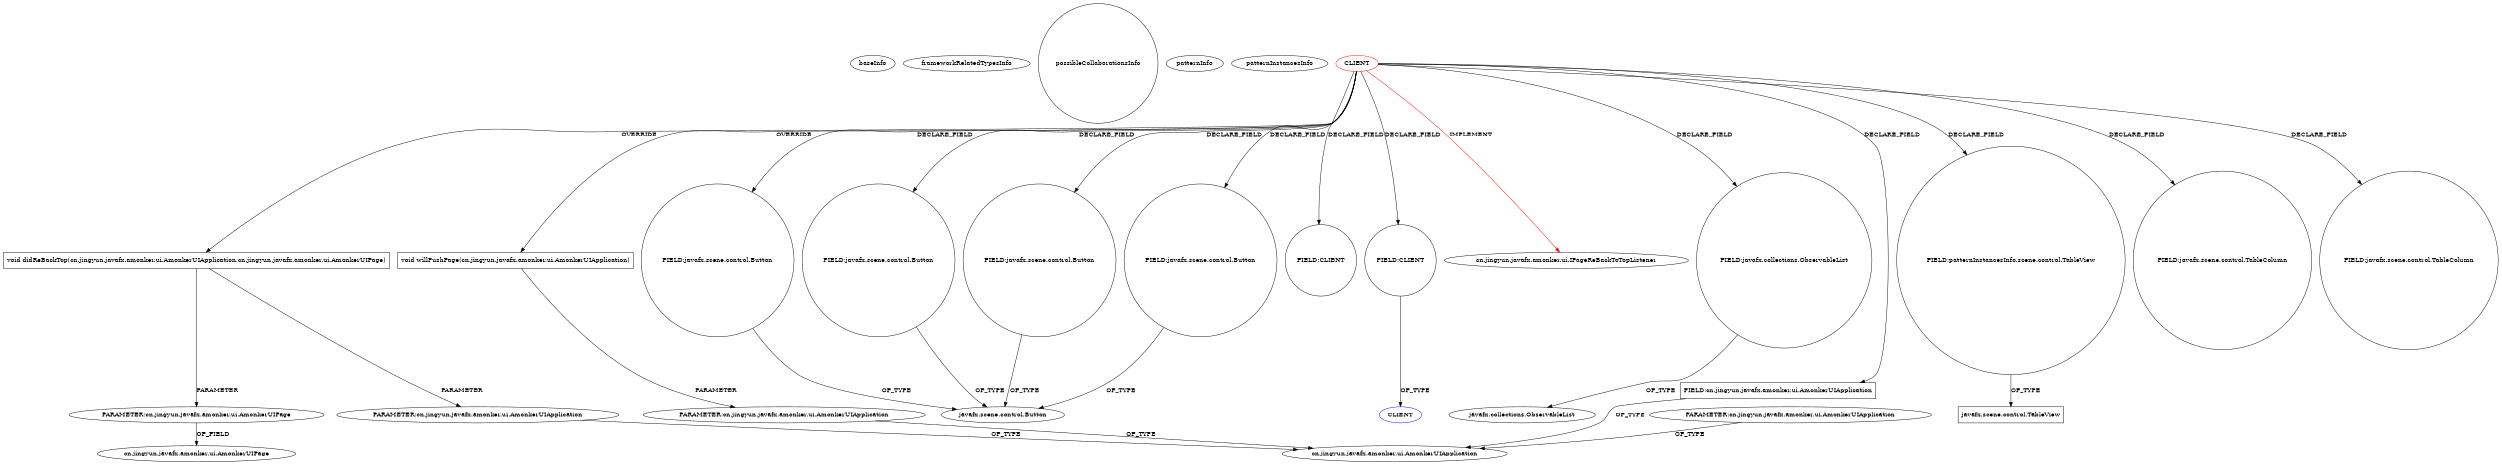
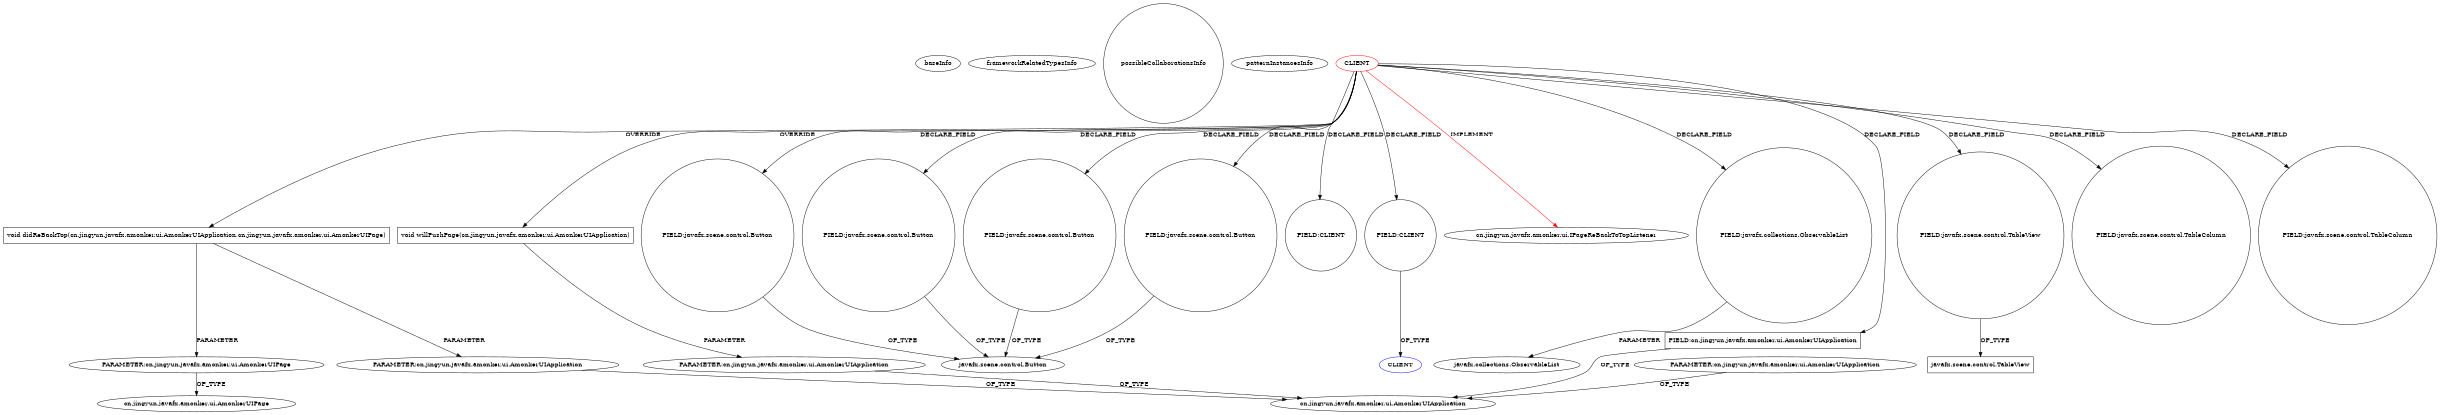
(1195, 63) -> none
(2011, 260) -> (1981, 235)
(1661, 391) -> (1640, 341)
(213, 434) -> (212, 384)
